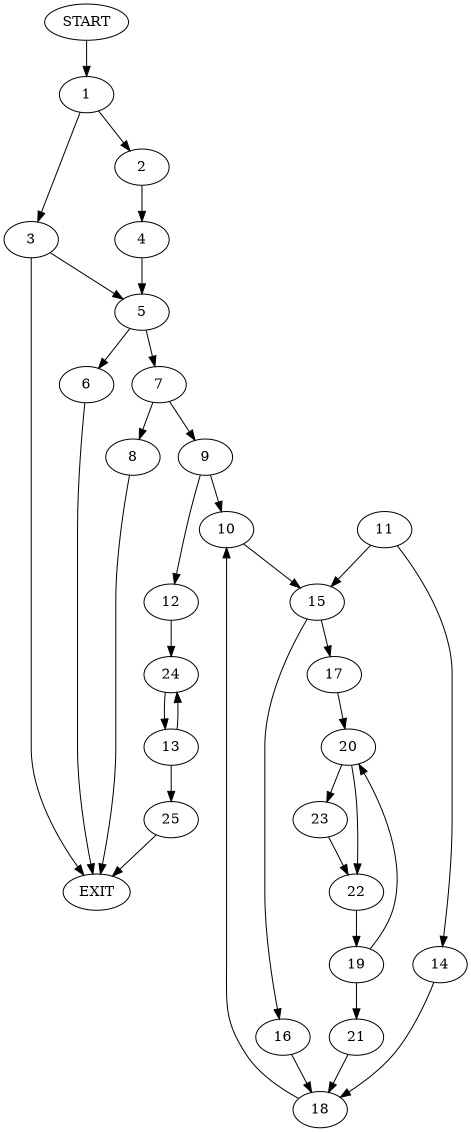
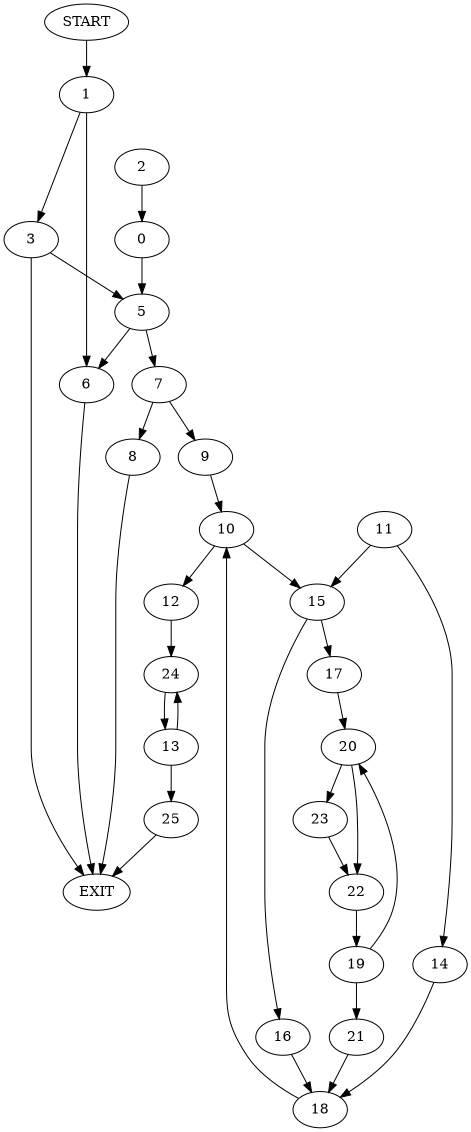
(111, 127) -> (87, 234)
(142, 240) -> (142, 240)
(187, 524) -> (202, 562)
